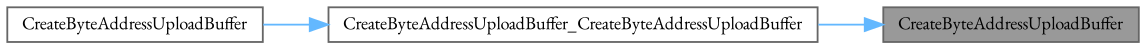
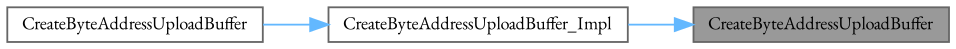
(573, 25) -> (478, 25)
